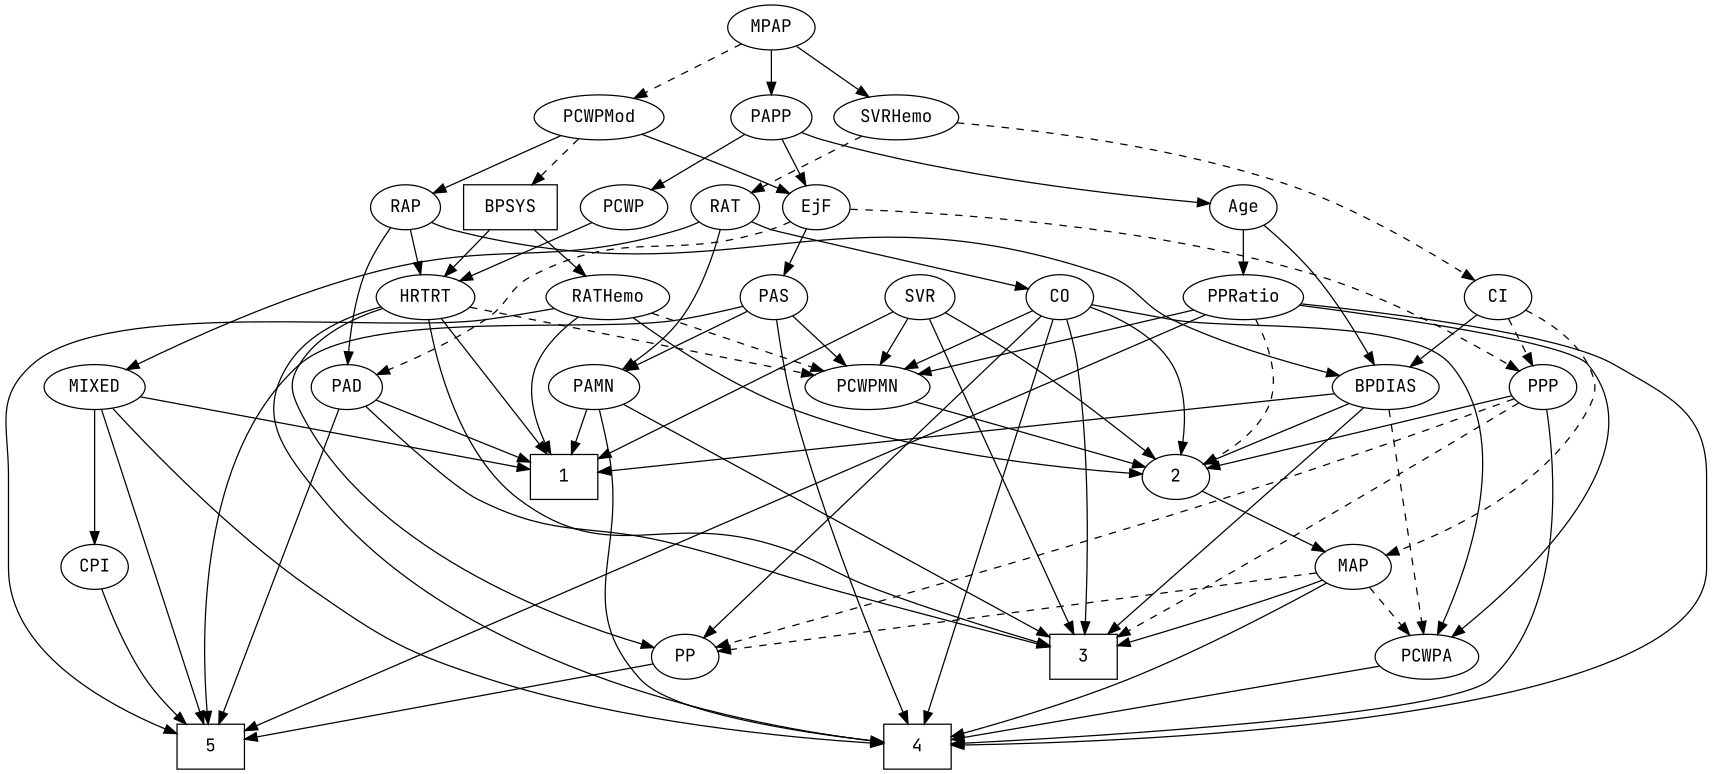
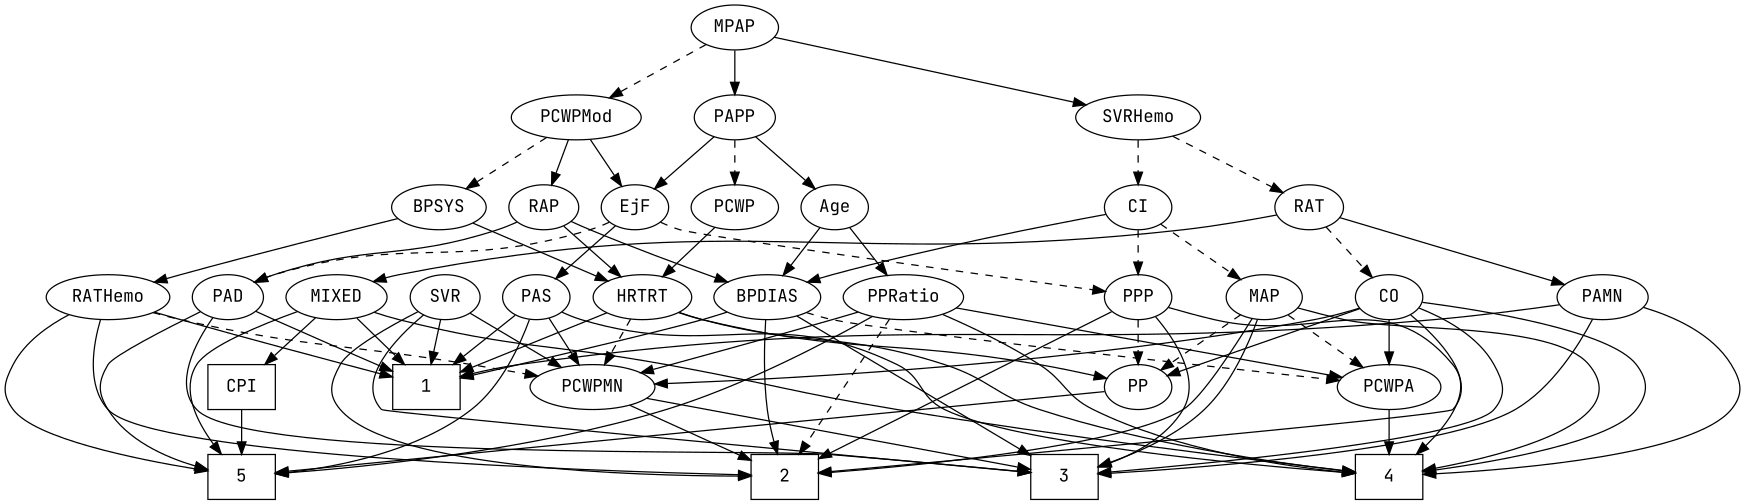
(695, 164) -> (735, 156)
(510, 207) -> (439, 207)
(883, 256) -> (1345, 248)
(692, 338) -> (477, 345)
(1176, 477) -> (785, 477)
(1324, 518) -> (1189, 390)
(1258, 519) -> (1158, 421)
(681, 534) -> (832, 433)
(95, 567) -> (242, 387)
